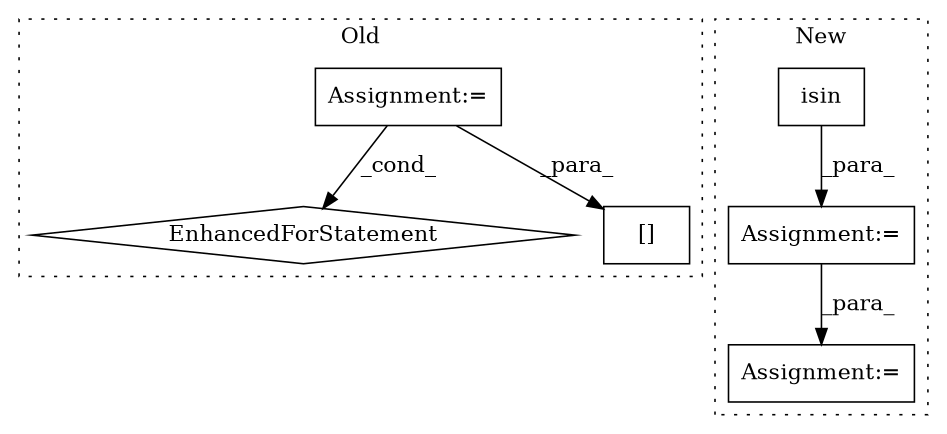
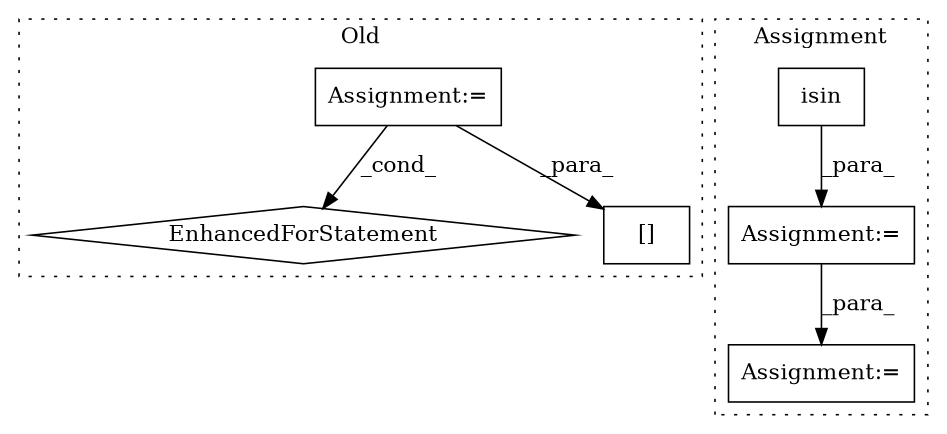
(821, 37) -> (821, 37)
